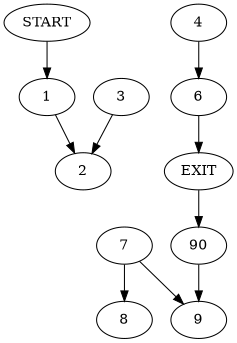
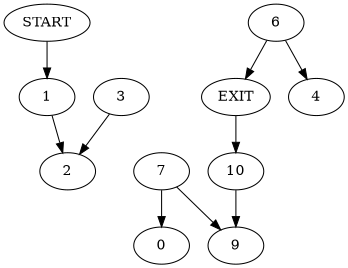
(199, 55) -> (294, 55)
(199, 246) -> (236, 171)
(124, 320) -> (162, 246)
